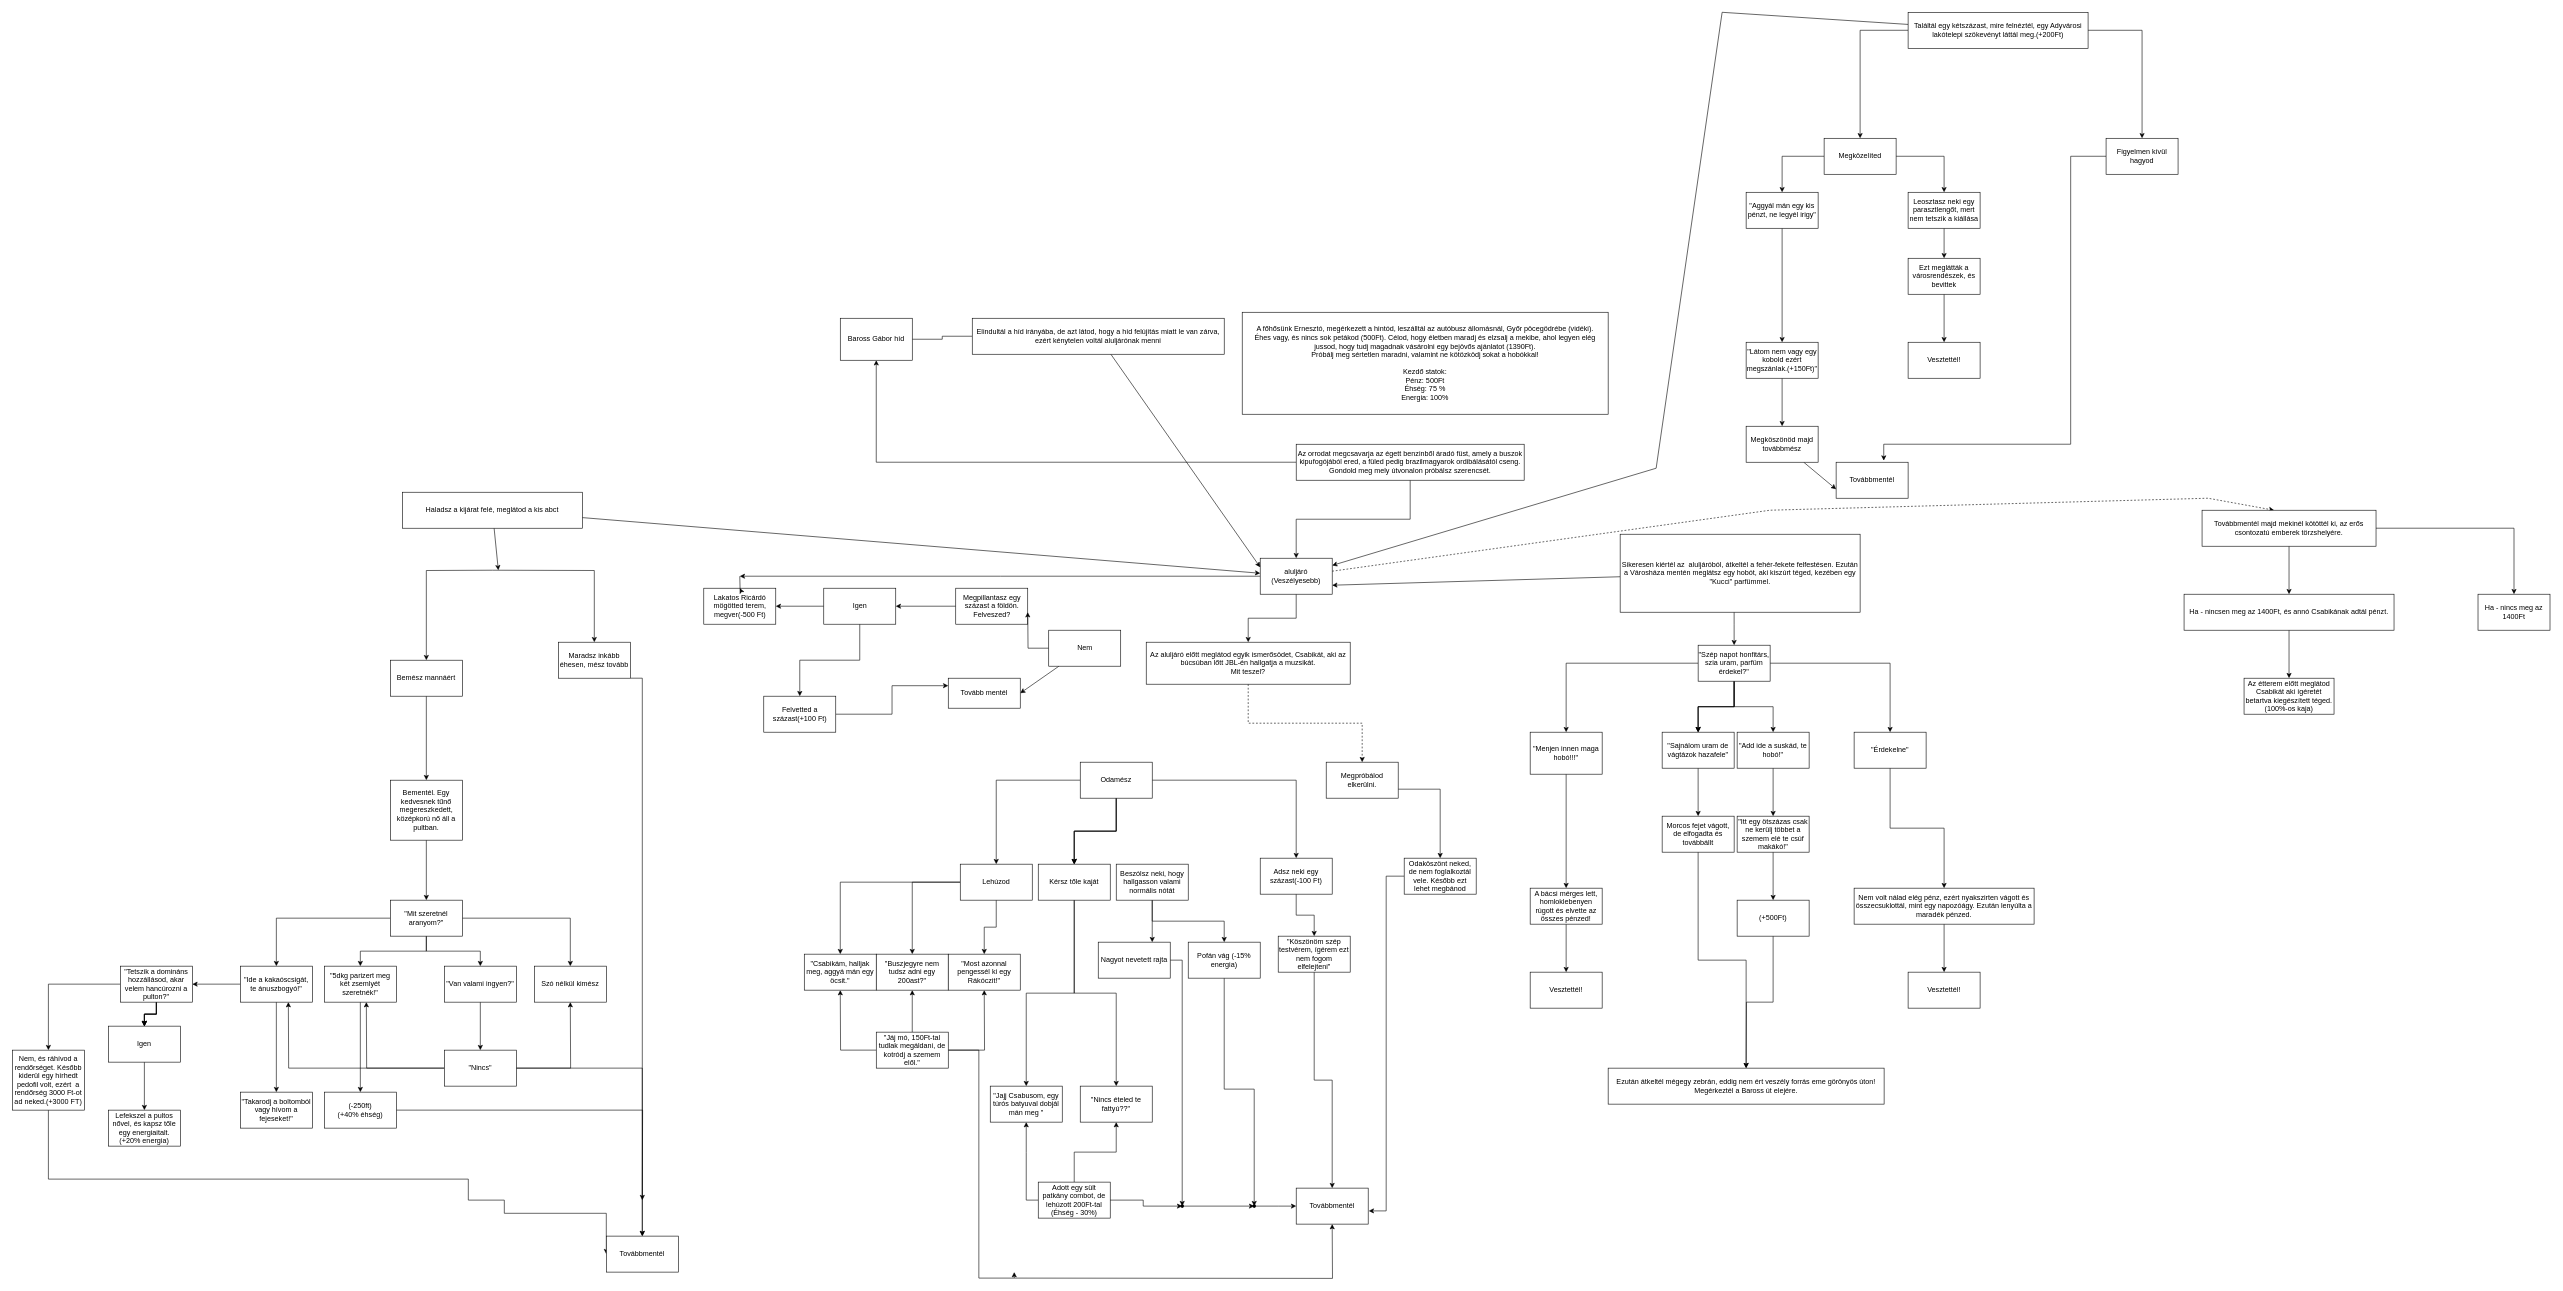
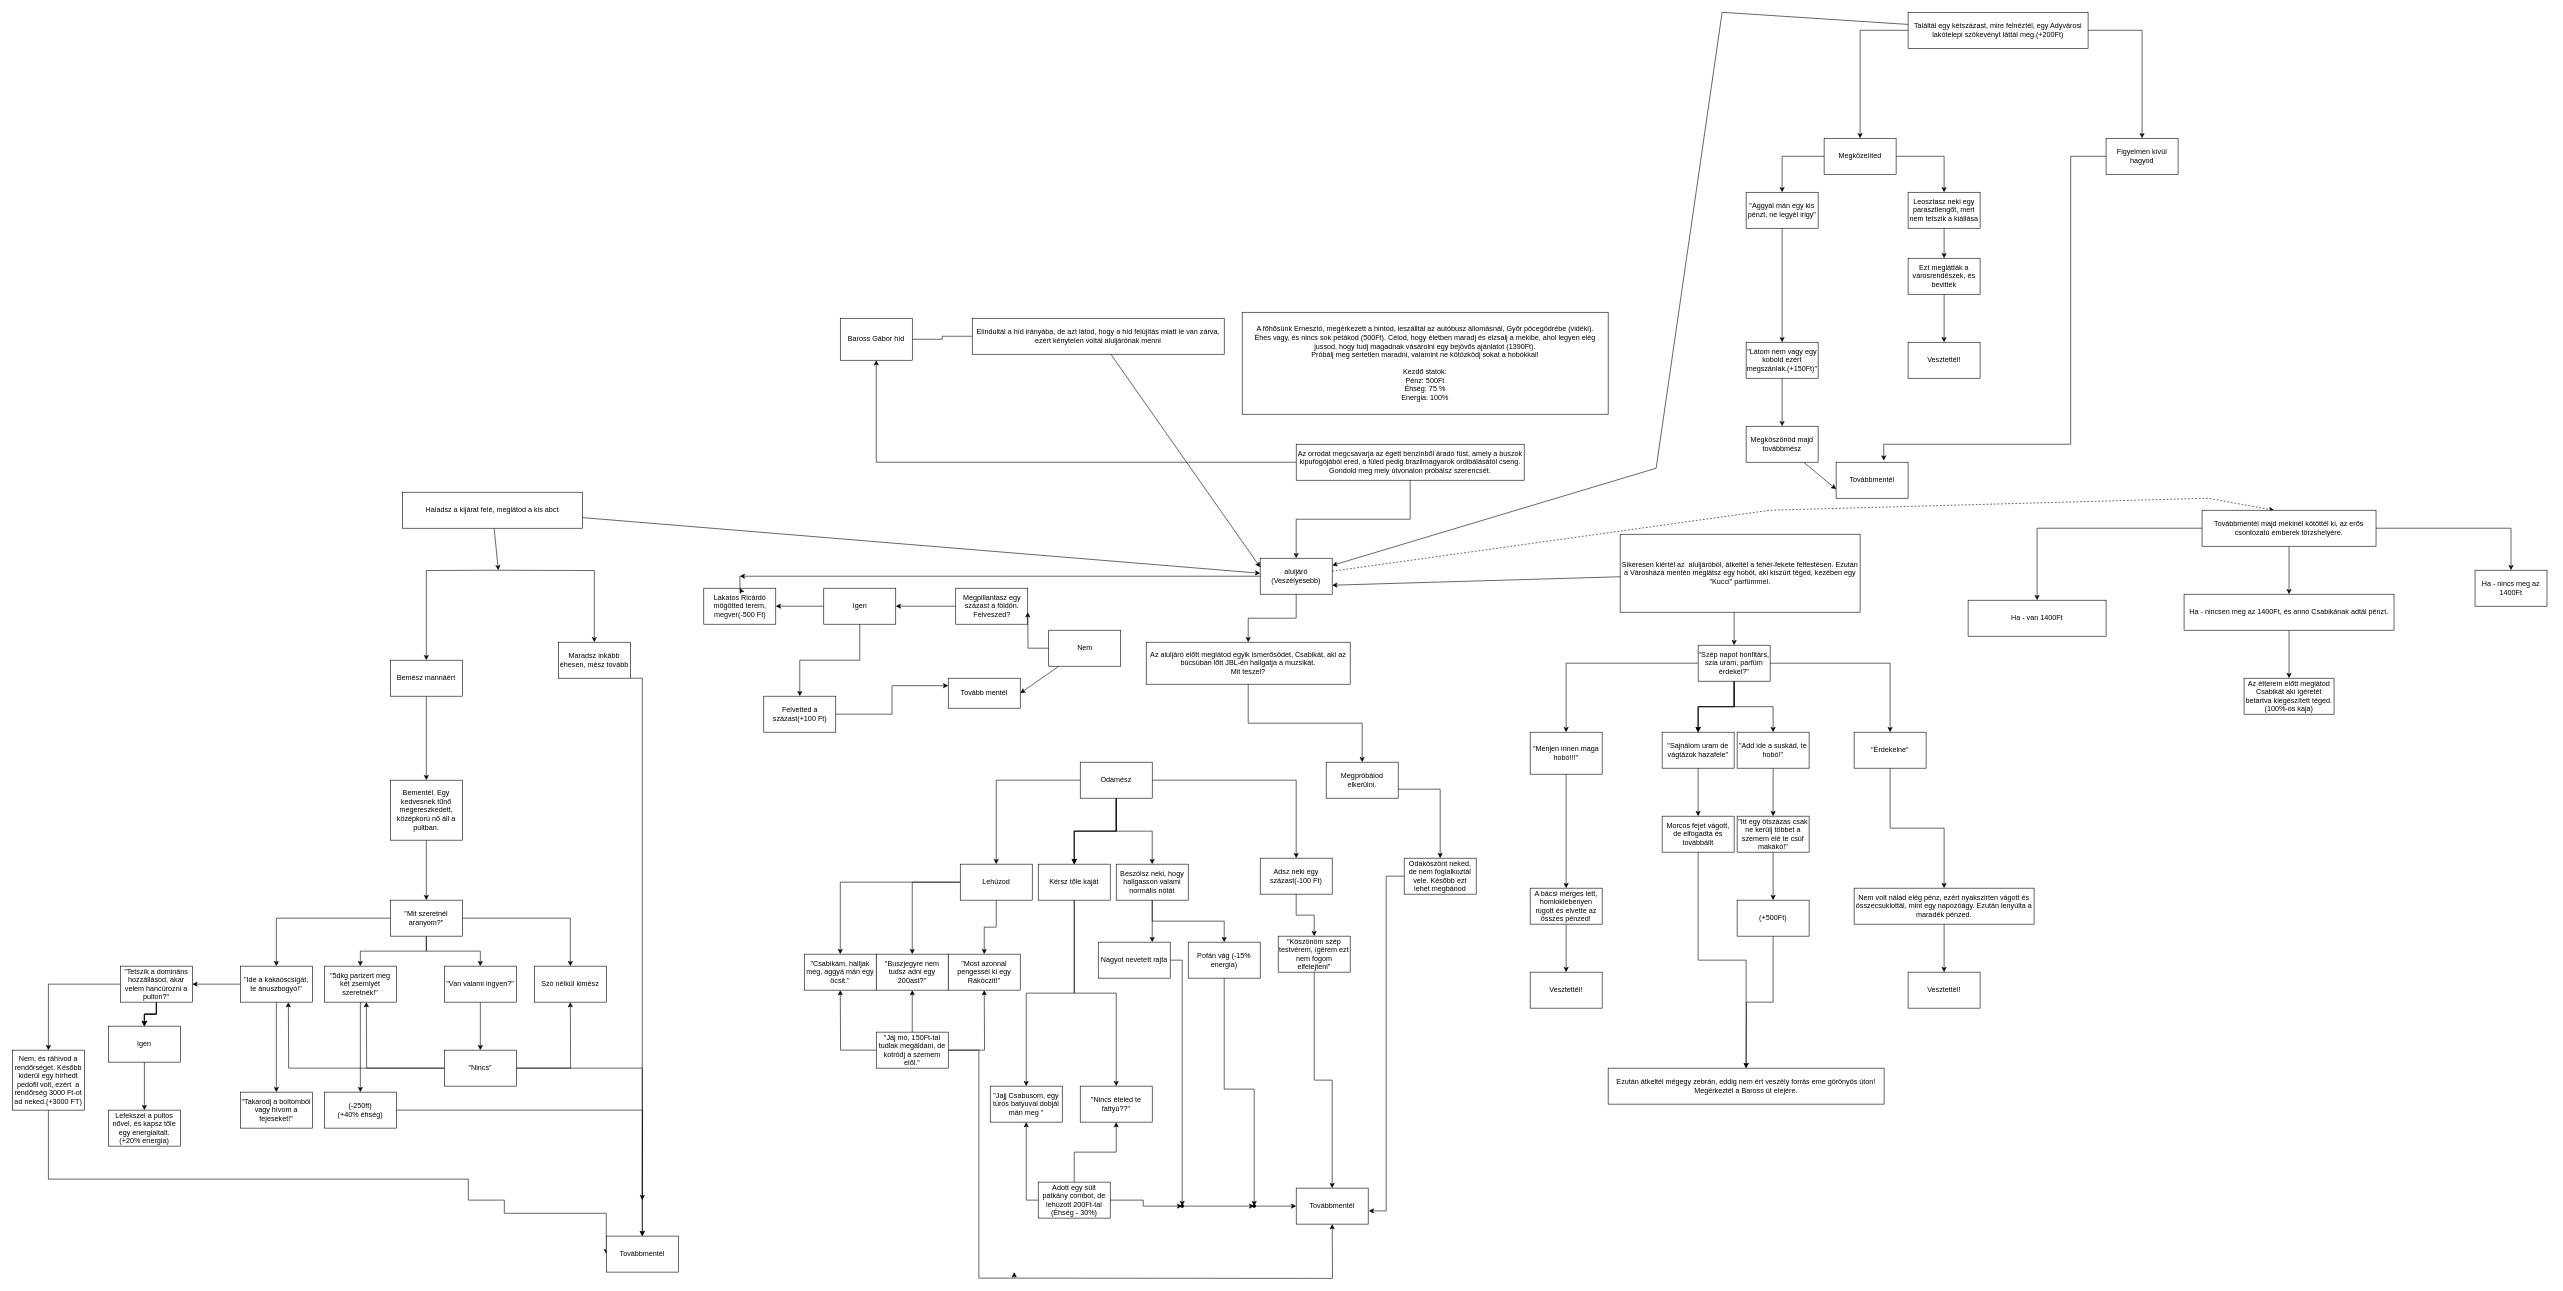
none -> (2037, 528)
(2514, 612) -> (2511, 588)
none -> (2037, 618)
(1303, 723) -> (1303, 723)
none -> (1152, 858)
